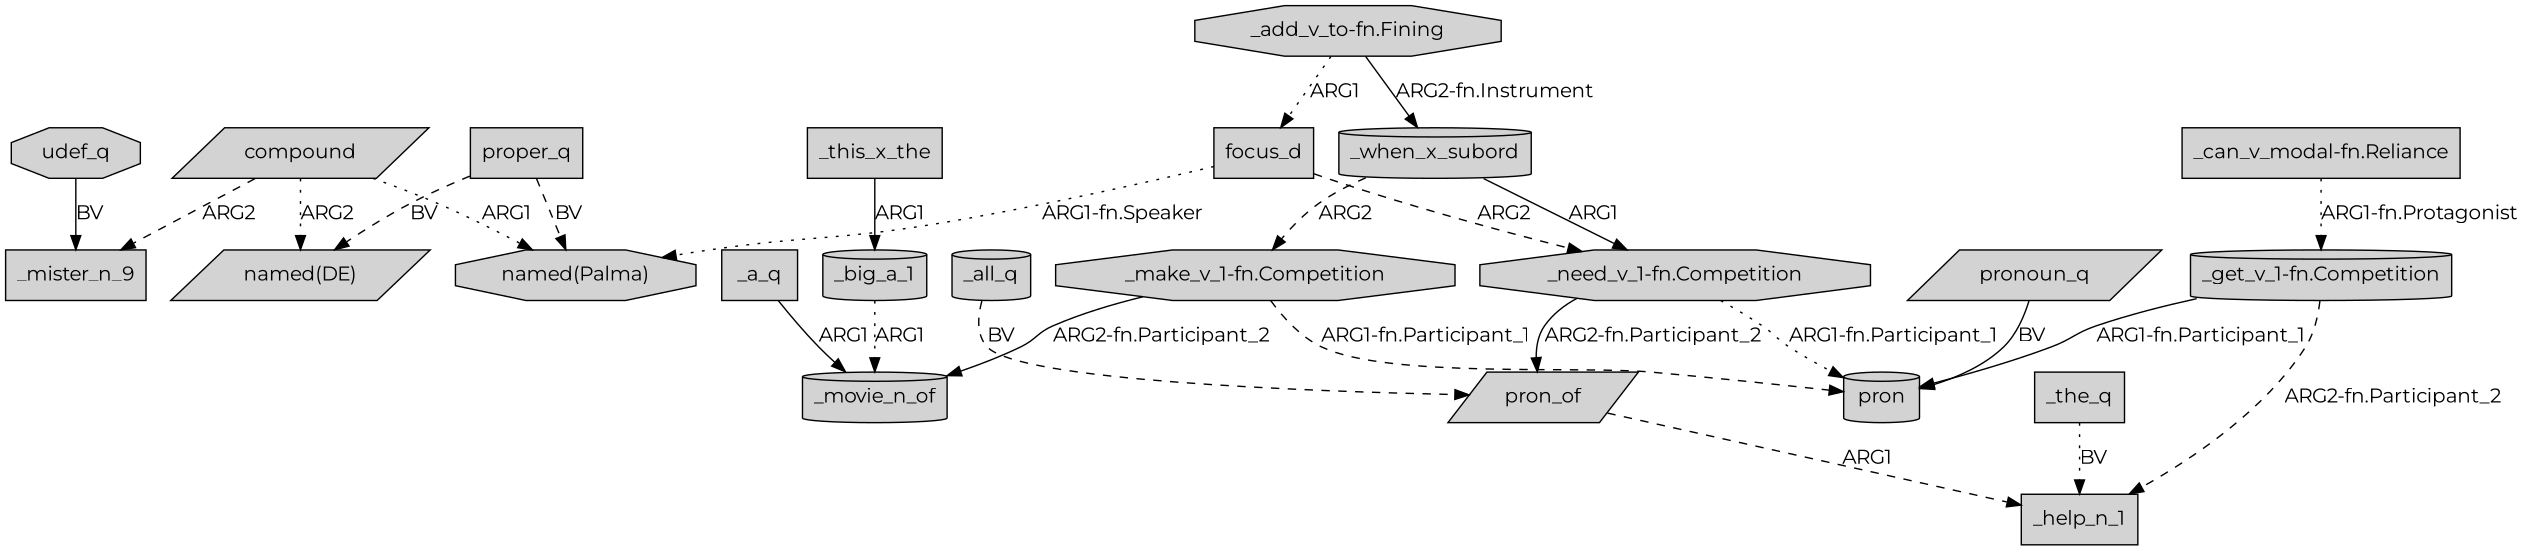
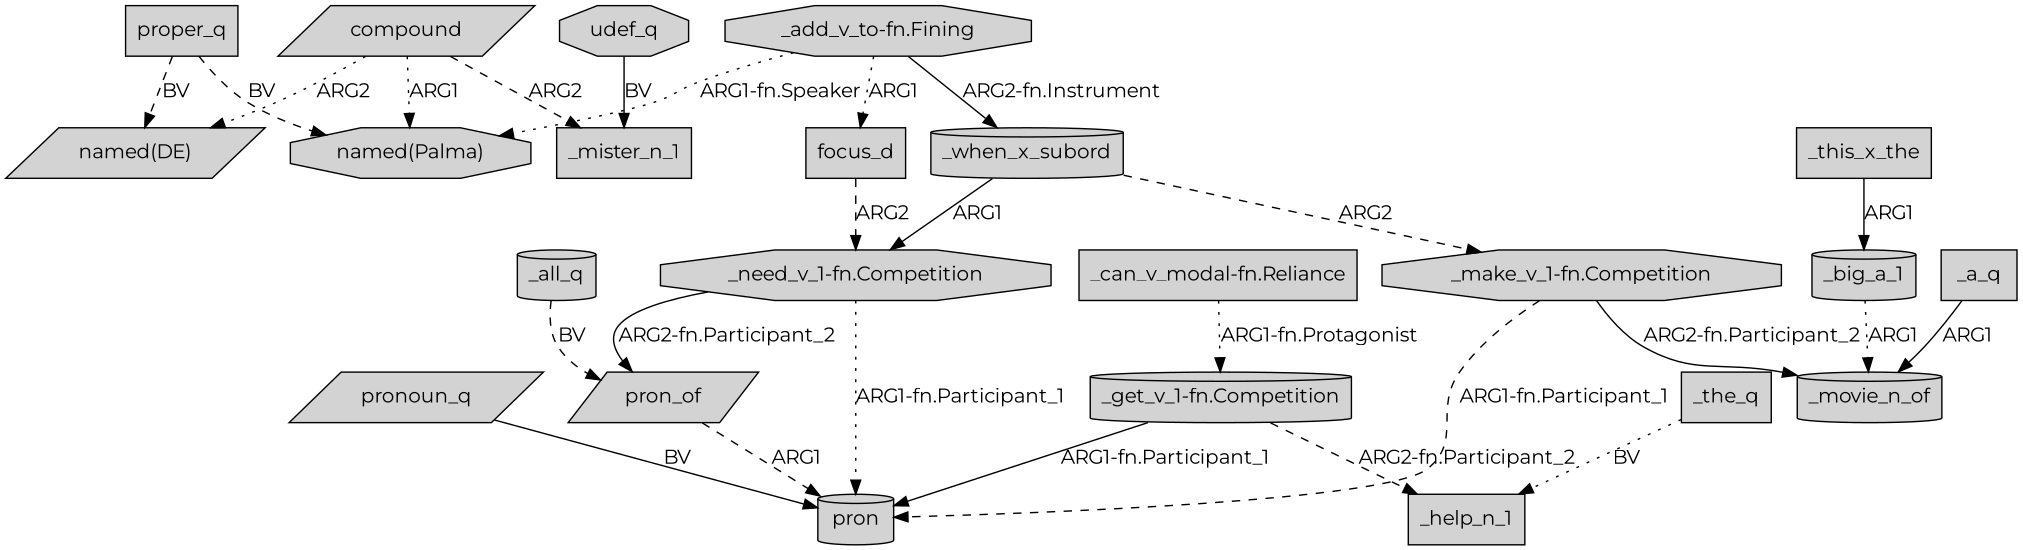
(947, 222) -> (656, 102)
(76, 275) -> (624, 153)
(1807, 458) -> (755, 456)
